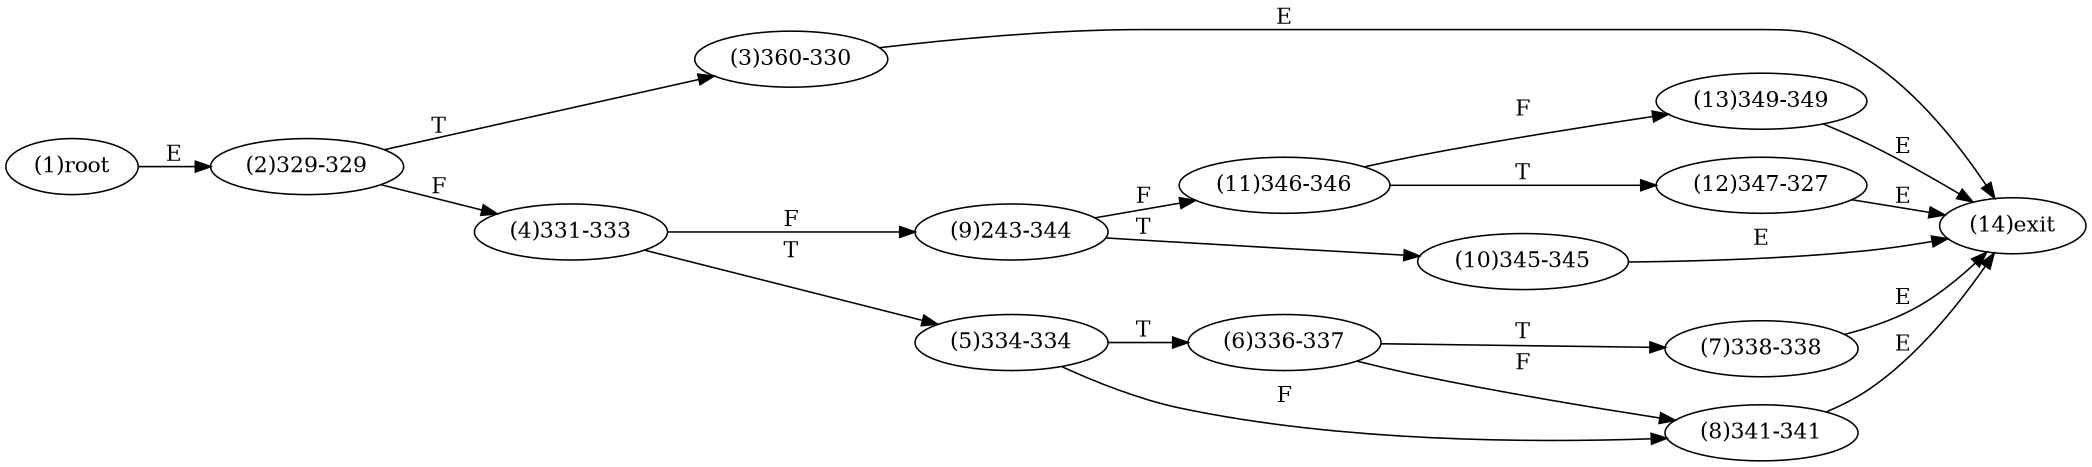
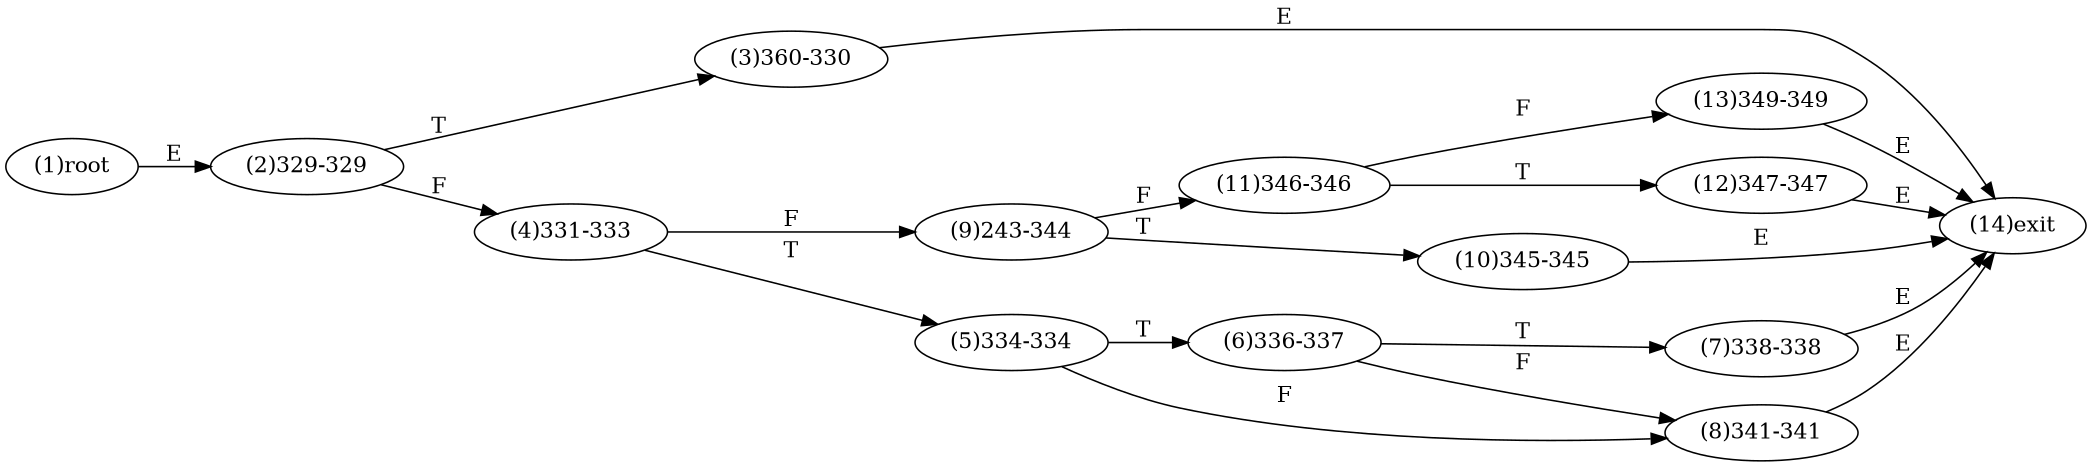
(1762, 185) -> (1762, 185)
